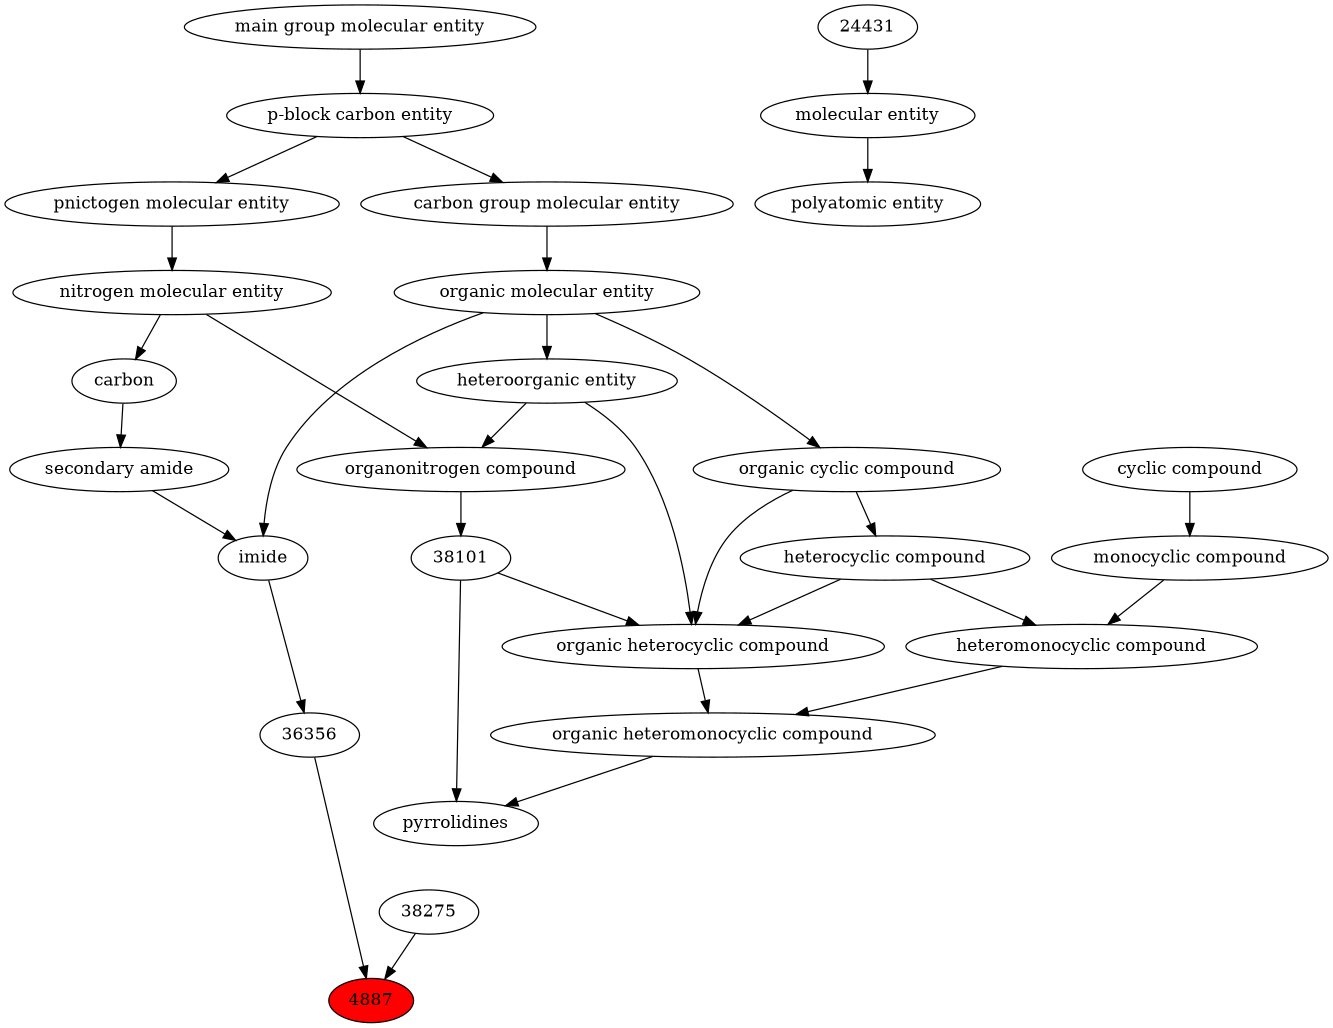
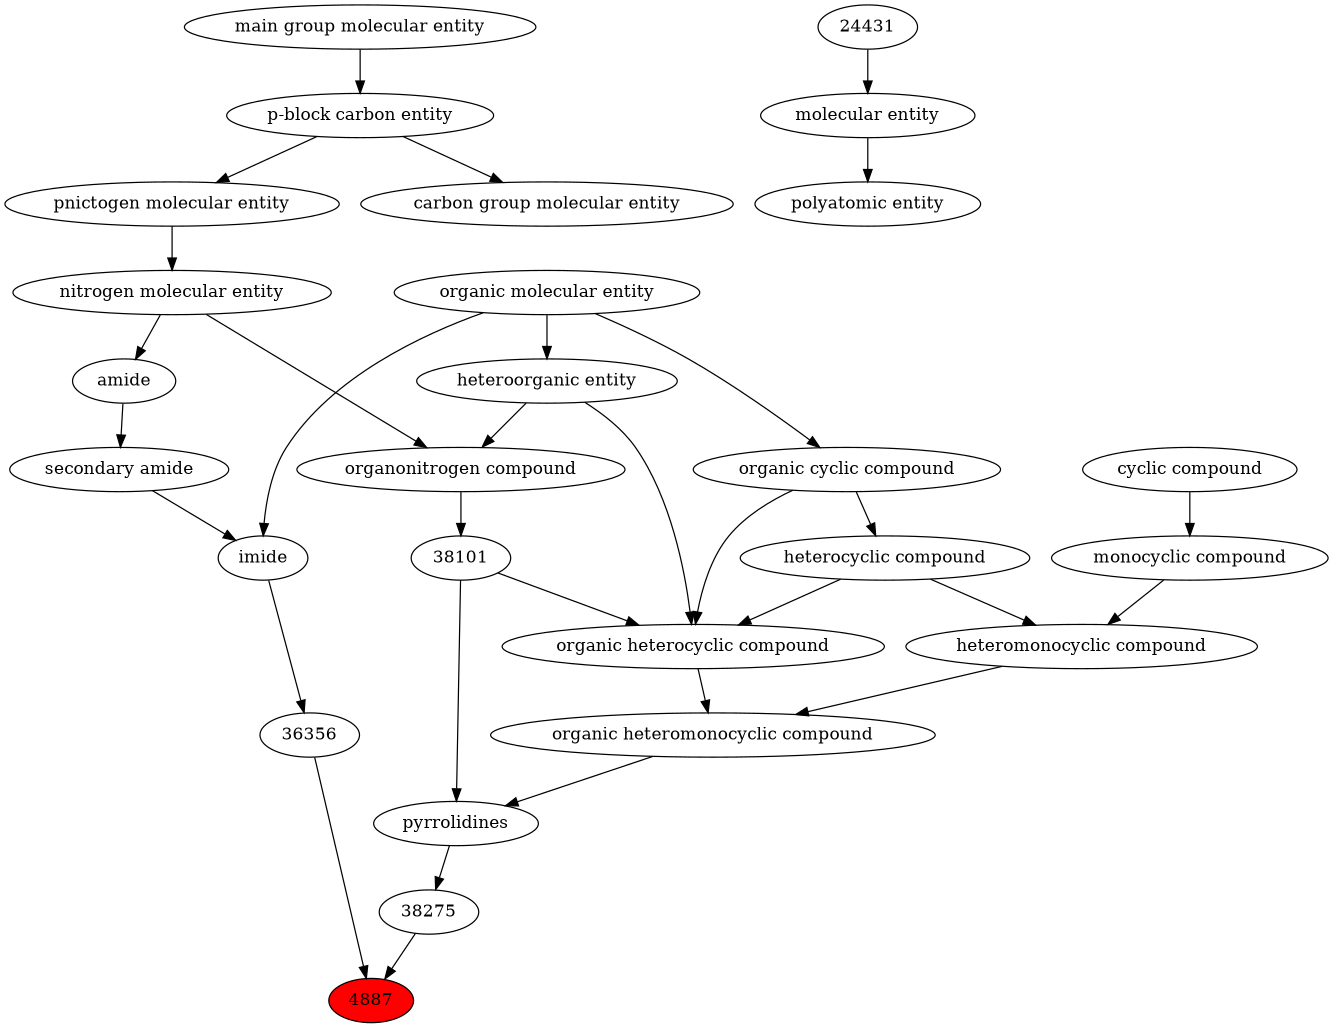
(547, 242) -> none
(124, 381) -> (124, 381)
none -> (444, 862)
